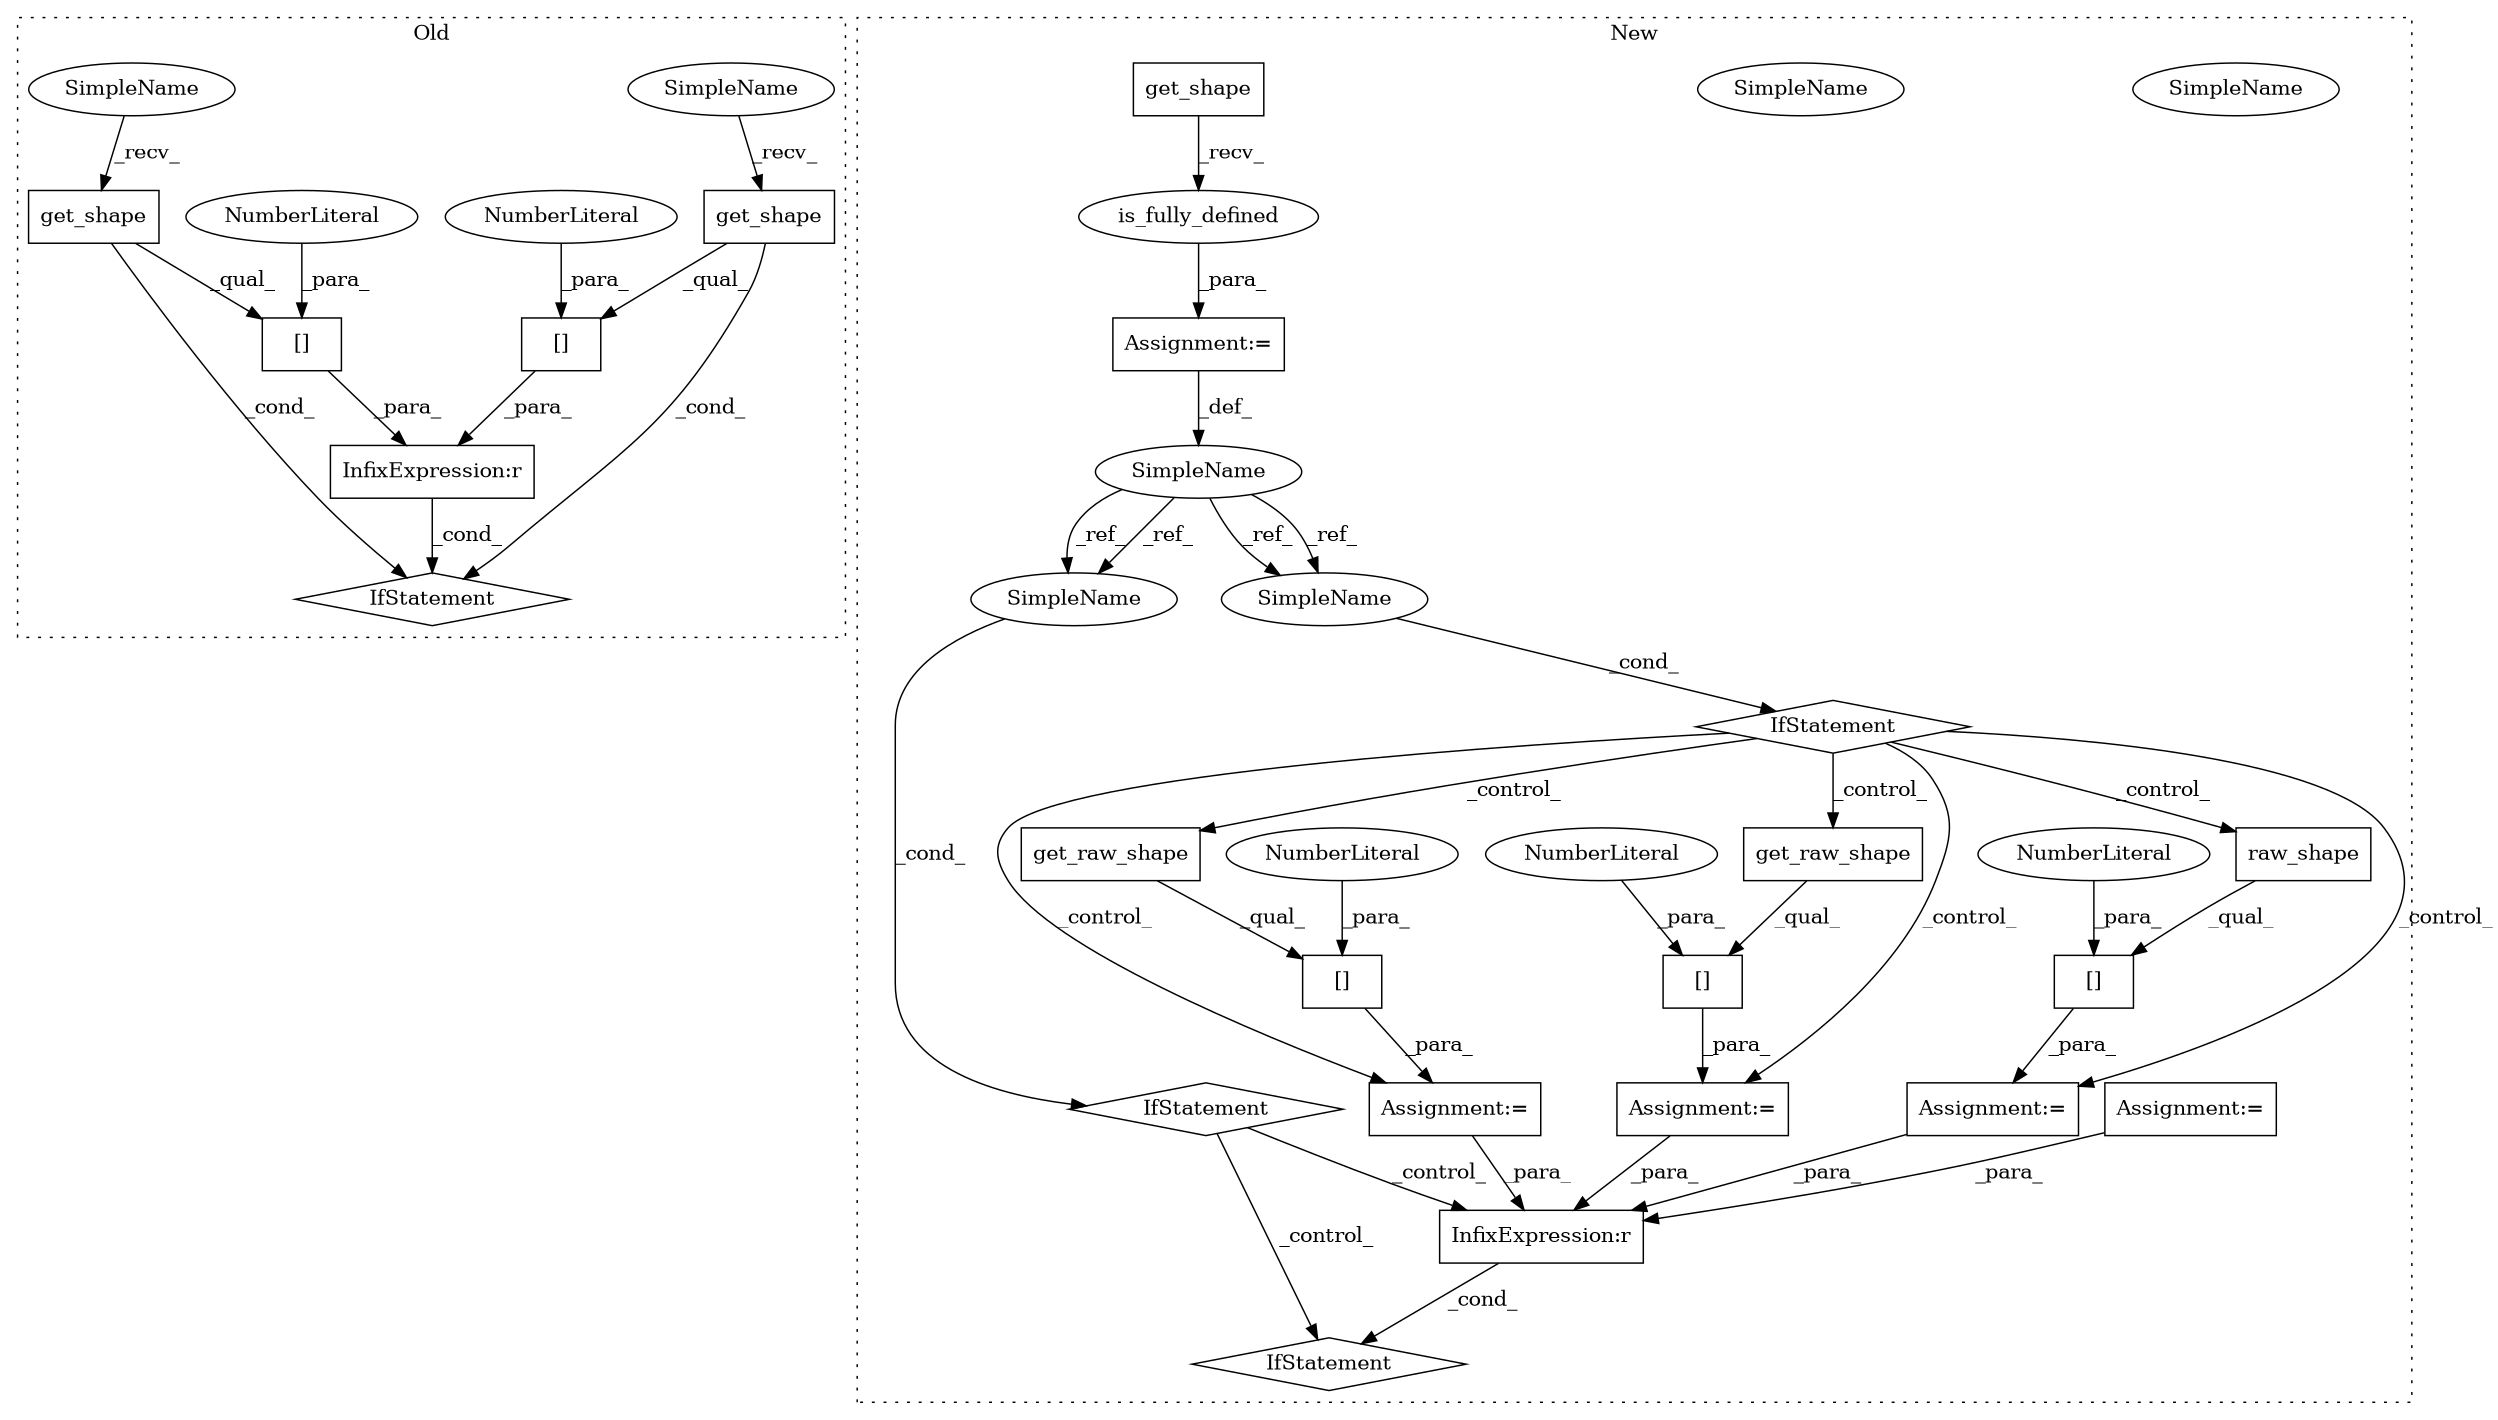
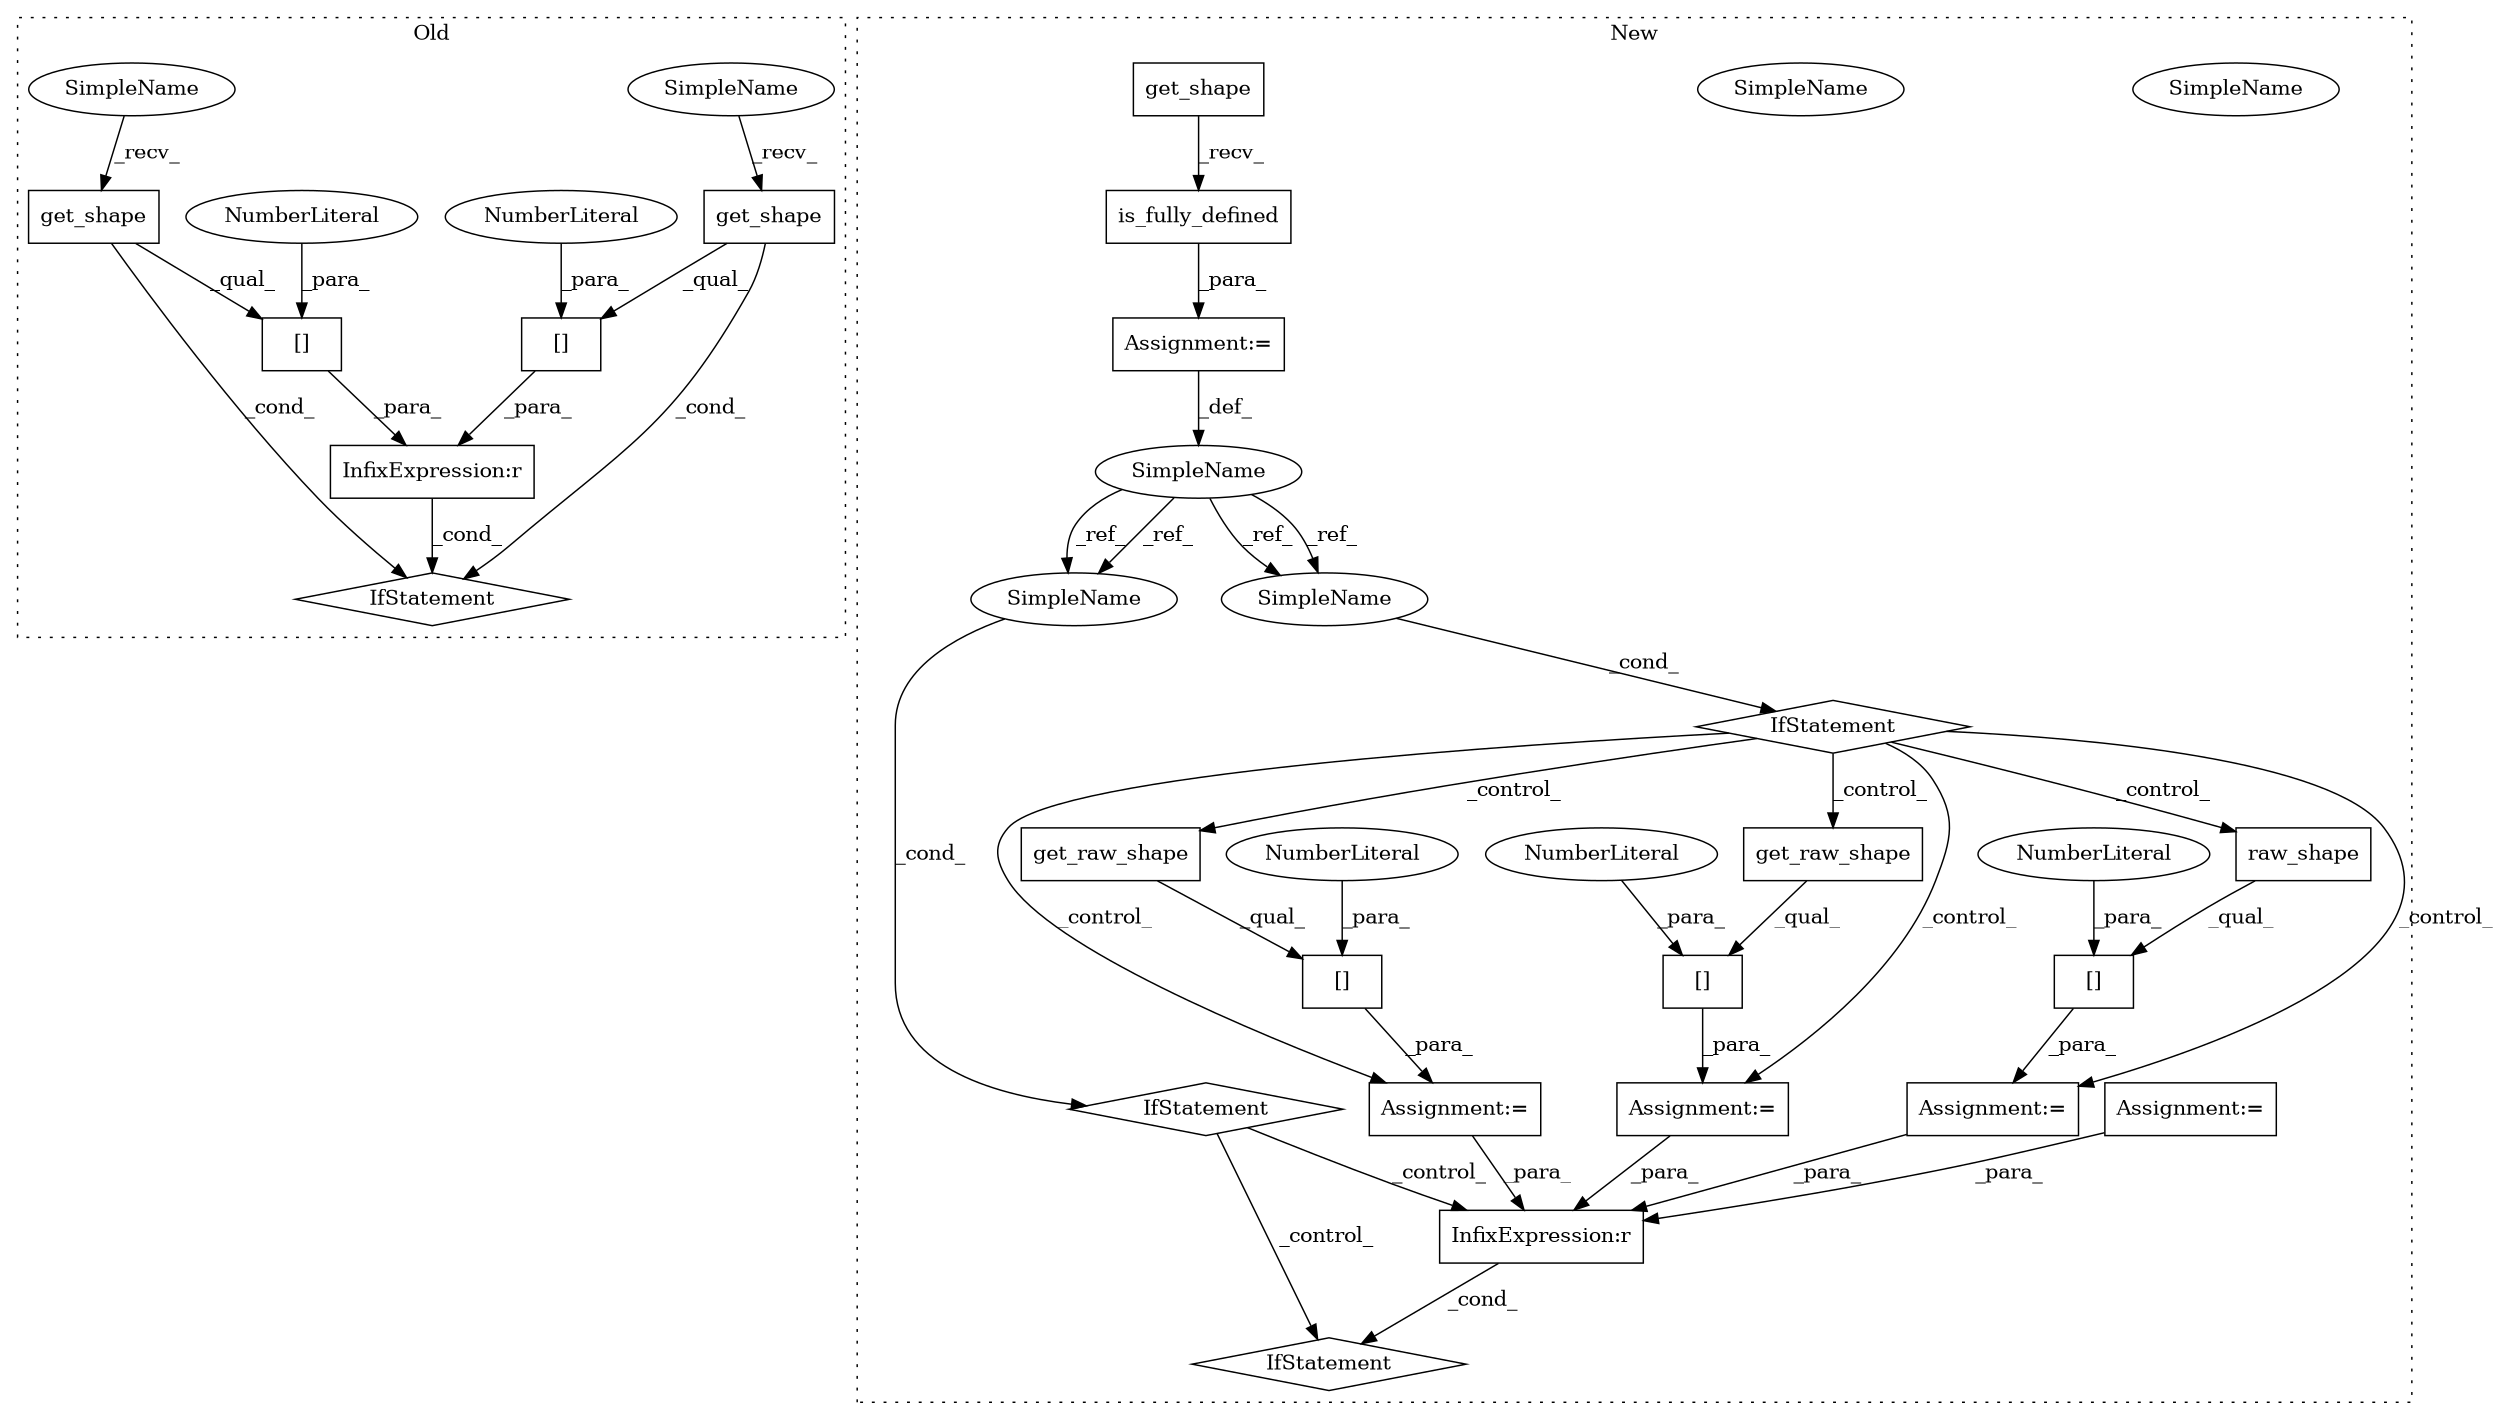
(1199, 217) -> (1199, 217)
